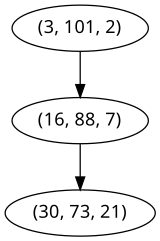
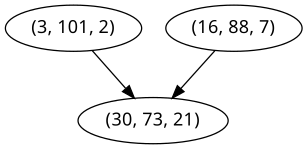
(80, 68) -> (109, 70)
